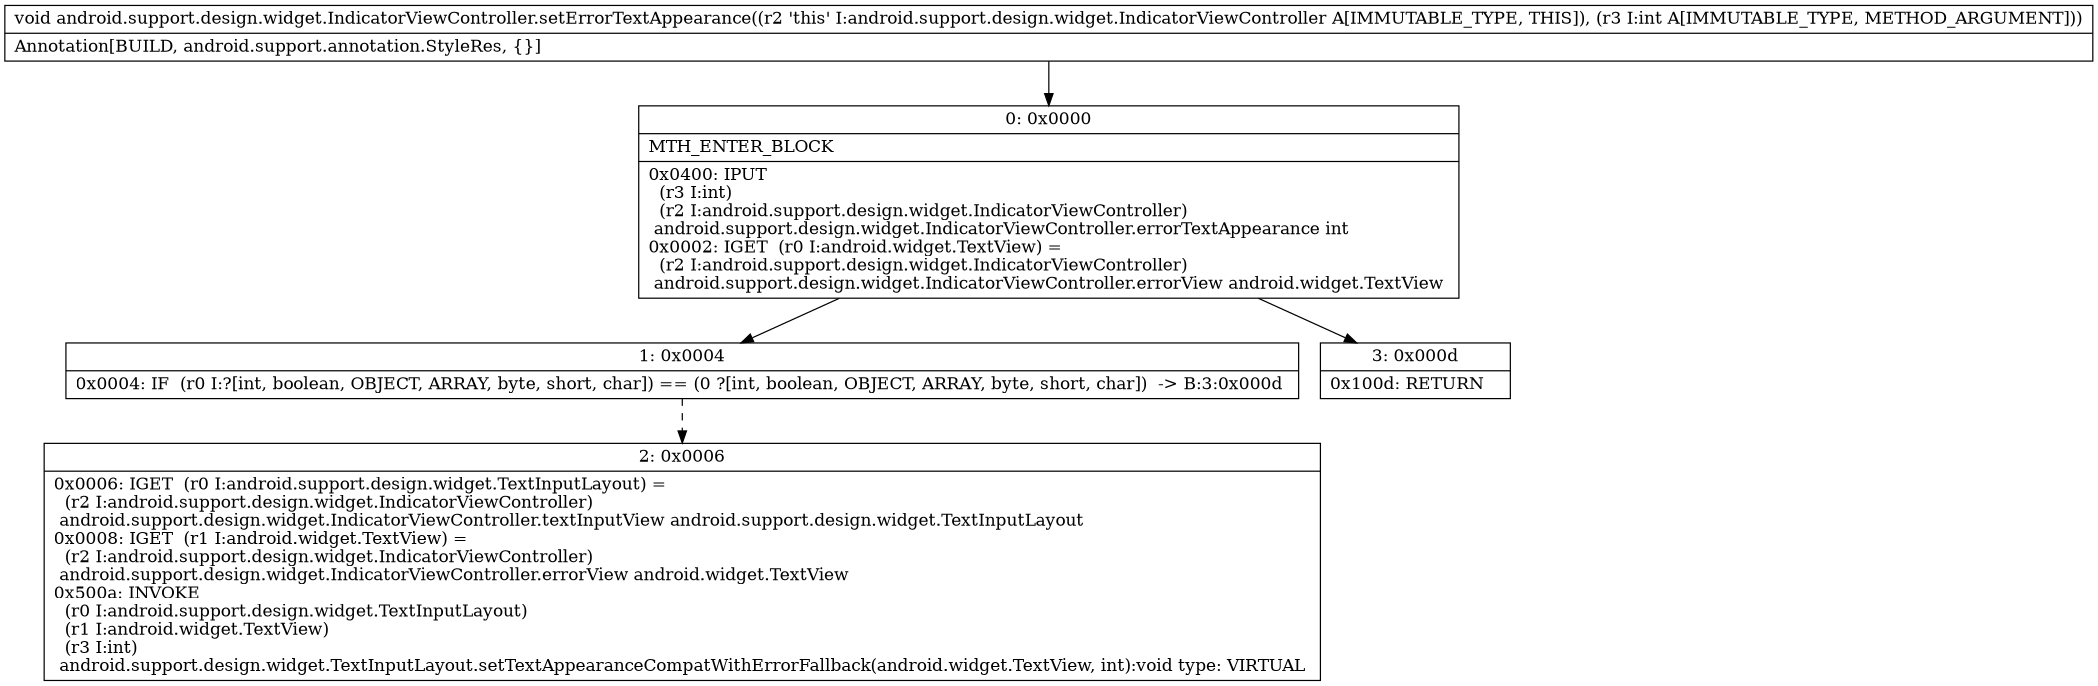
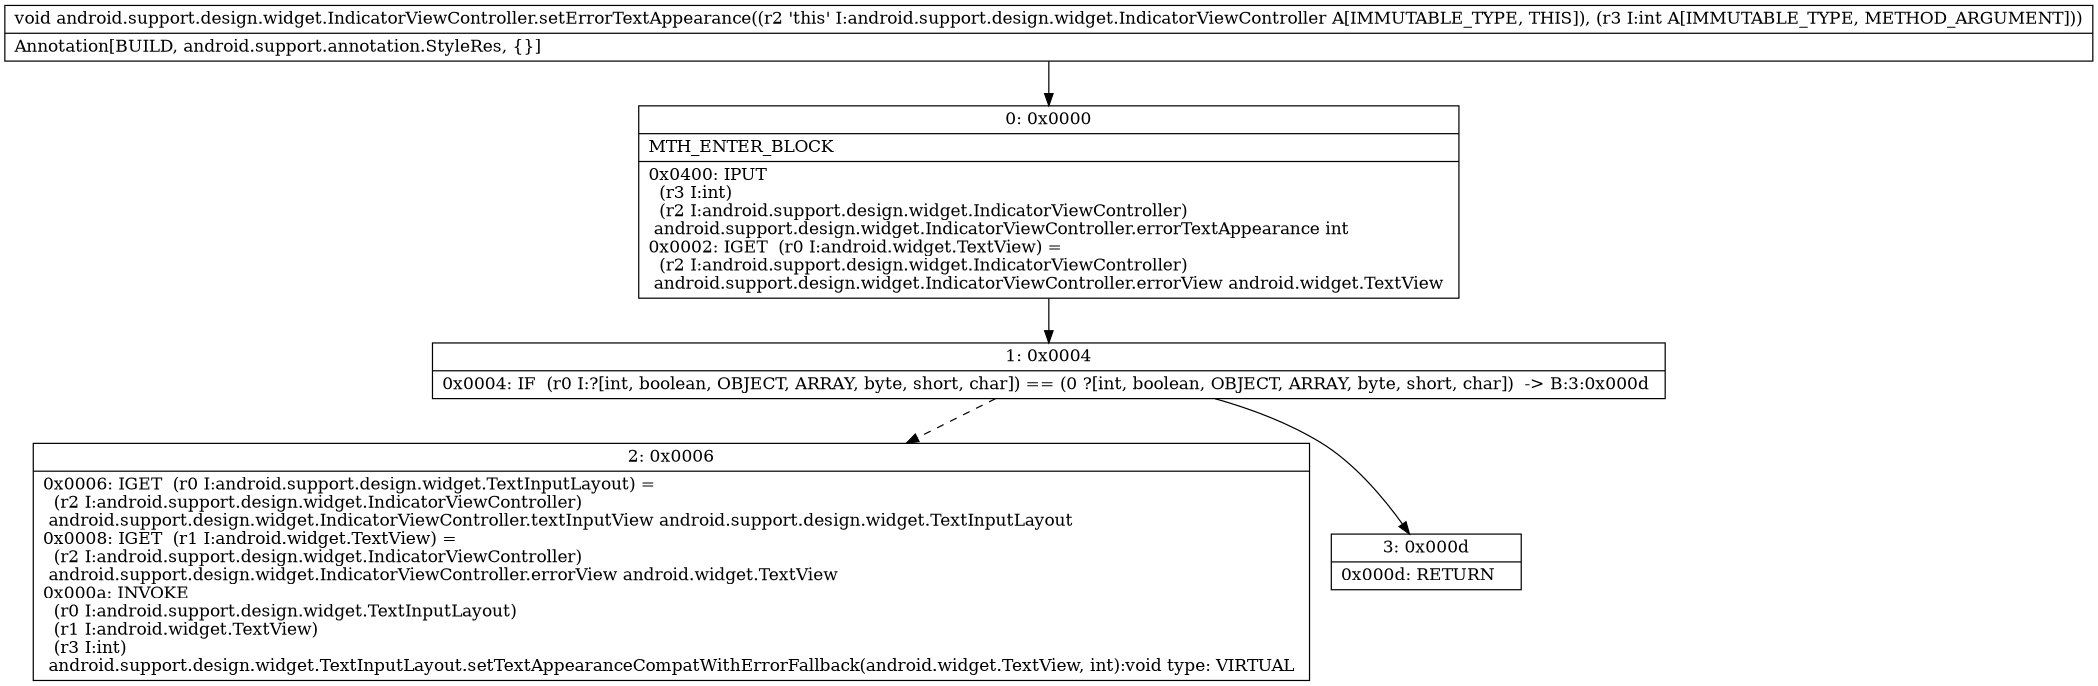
(1302, 318) -> (1321, 443)
(1415, 384) -> (1426, 575)
(132, 593) -> (122, 593)
